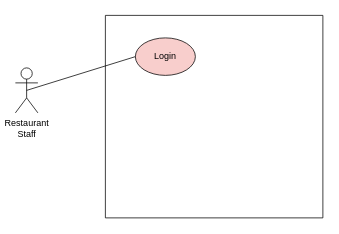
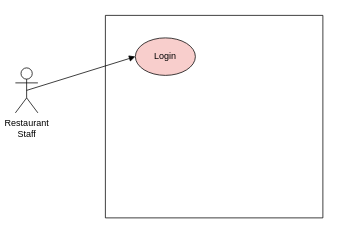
(131, 58) -> (128, 59)
